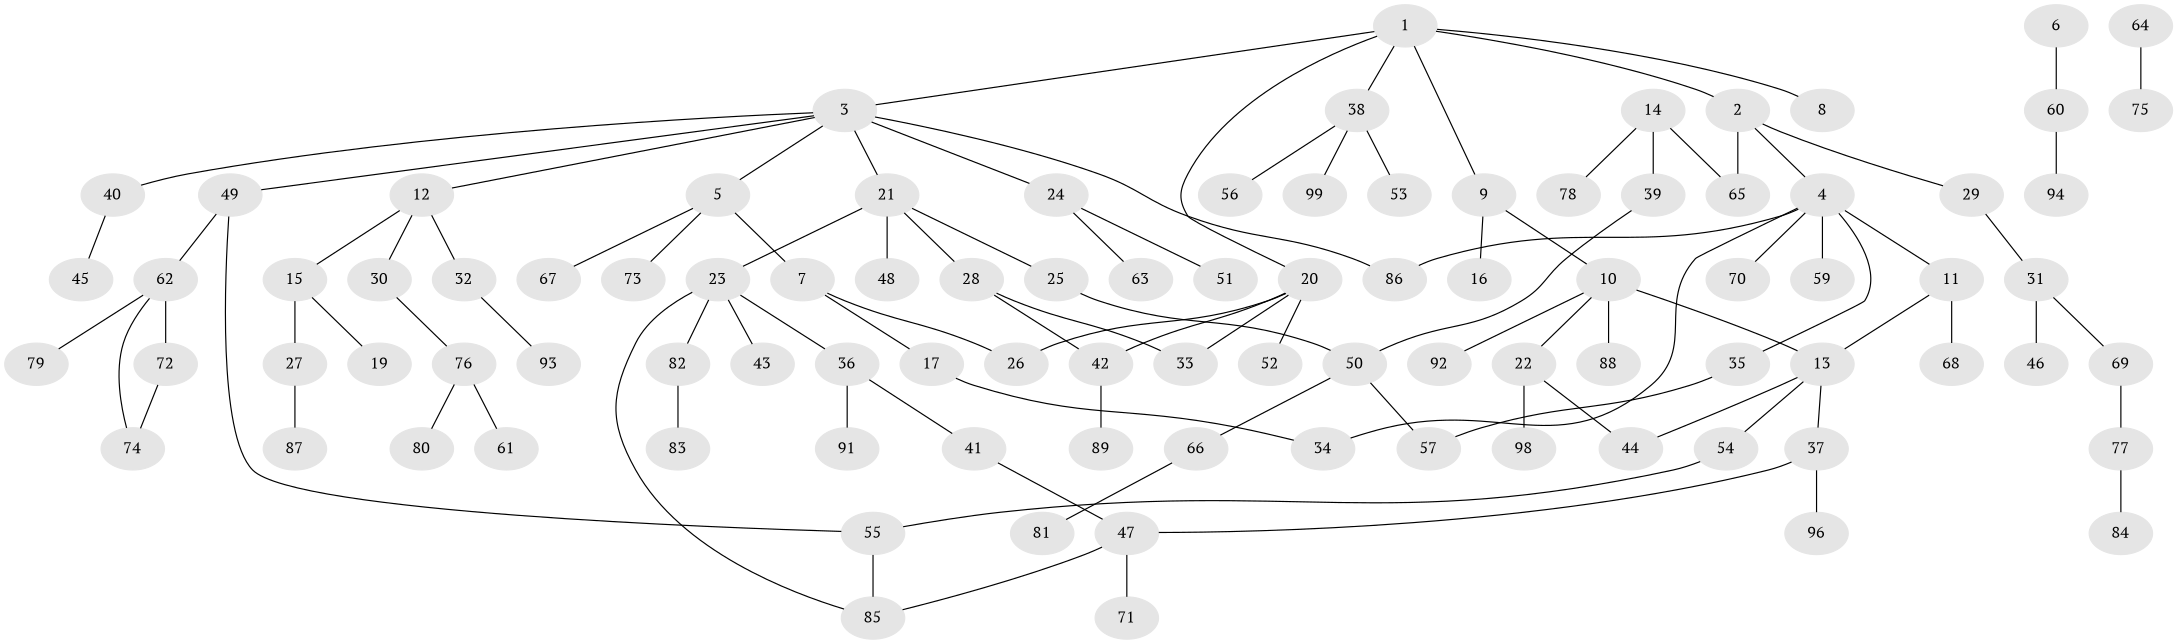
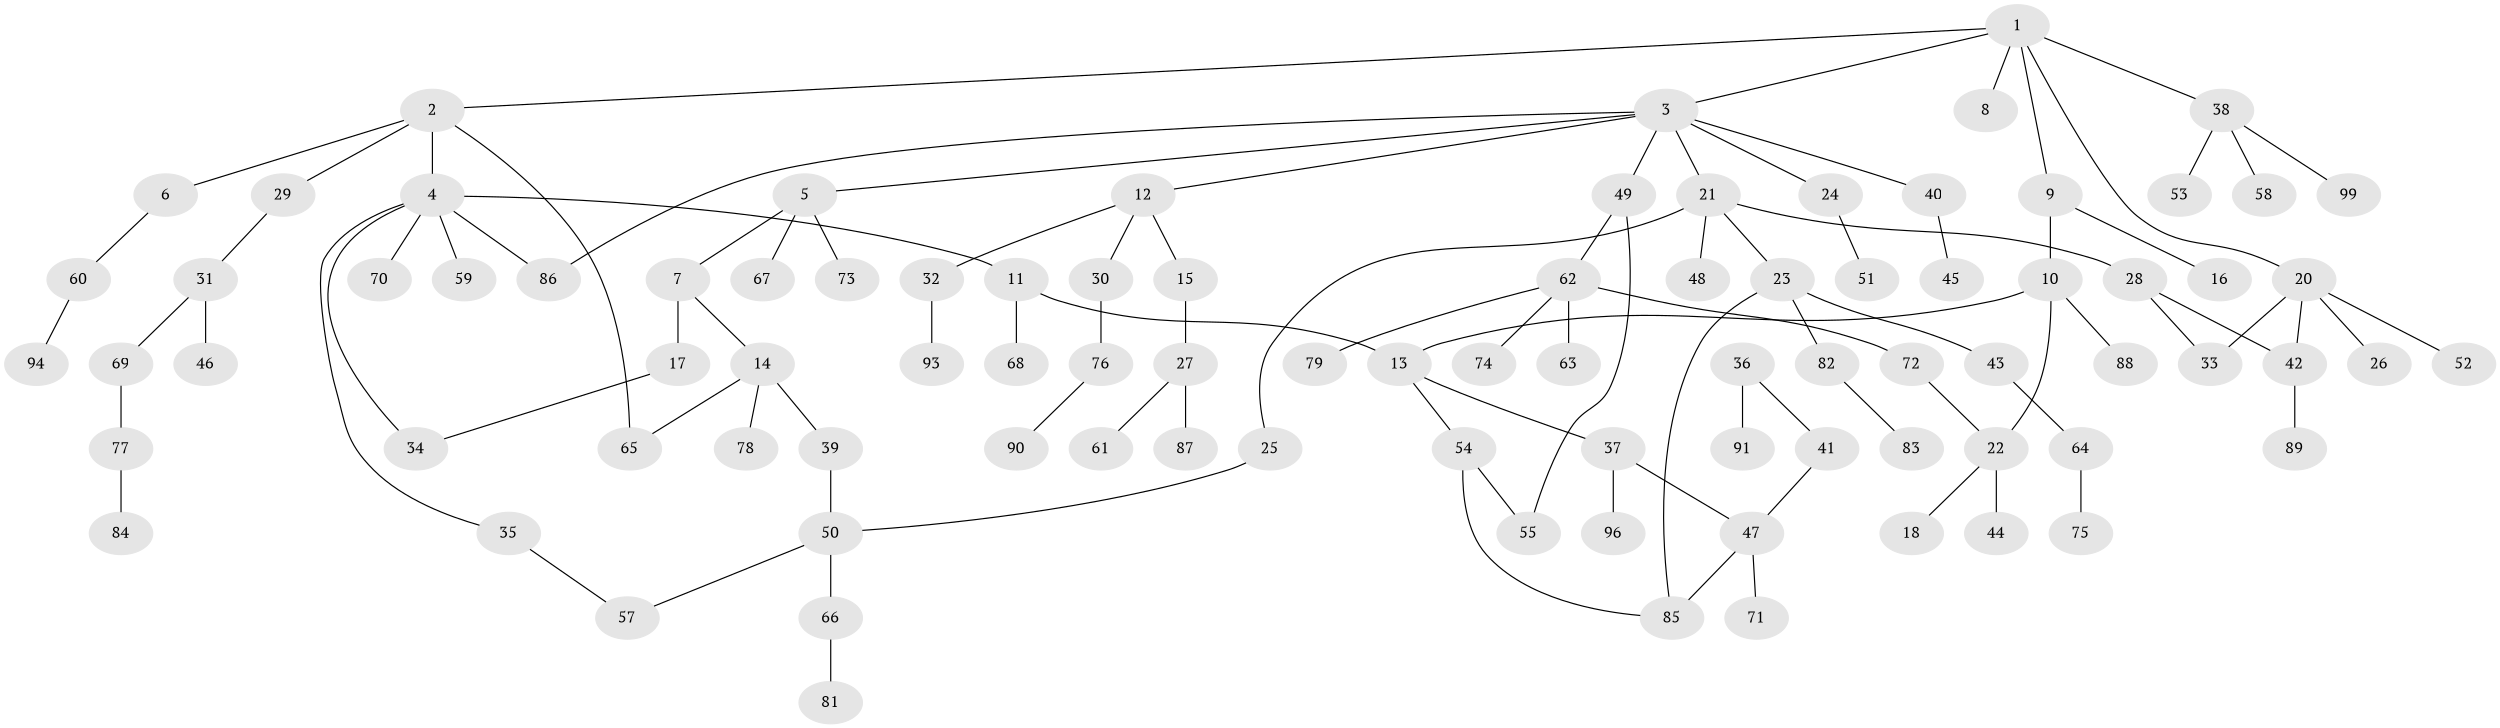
none -> (299, 153)
(1230, 195) -> (2264, 195)
(1098, 237) -> (1569, 327)
(783, 322) -> none
(909, 322) -> (720, 322)
(380, 364) -> none
(1439, 364) -> none
none -> (2039, 406)
(149, 407) -> (1954, 406)
(485, 407) -> (1143, 406)
(1728, 408) -> none
(422, 449) -> (1016, 449)
(1524, 449) -> (1912, 533)
(873, 576) -> (1517, 580)
